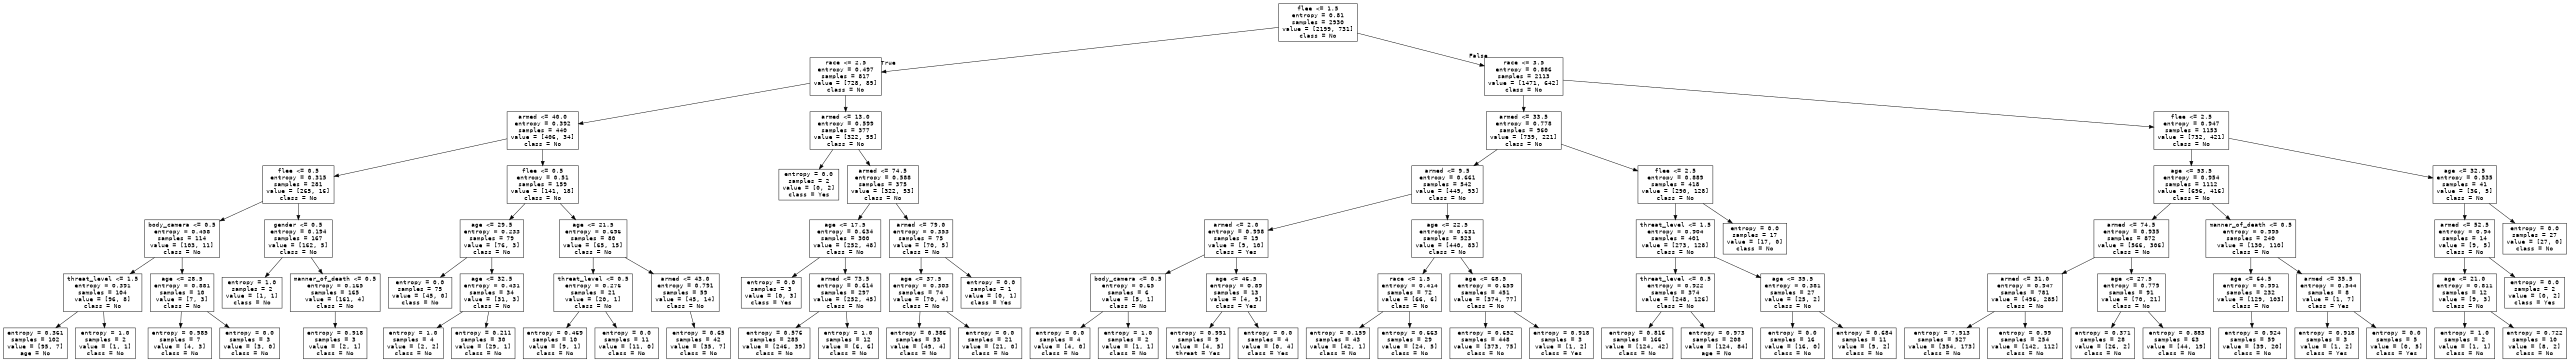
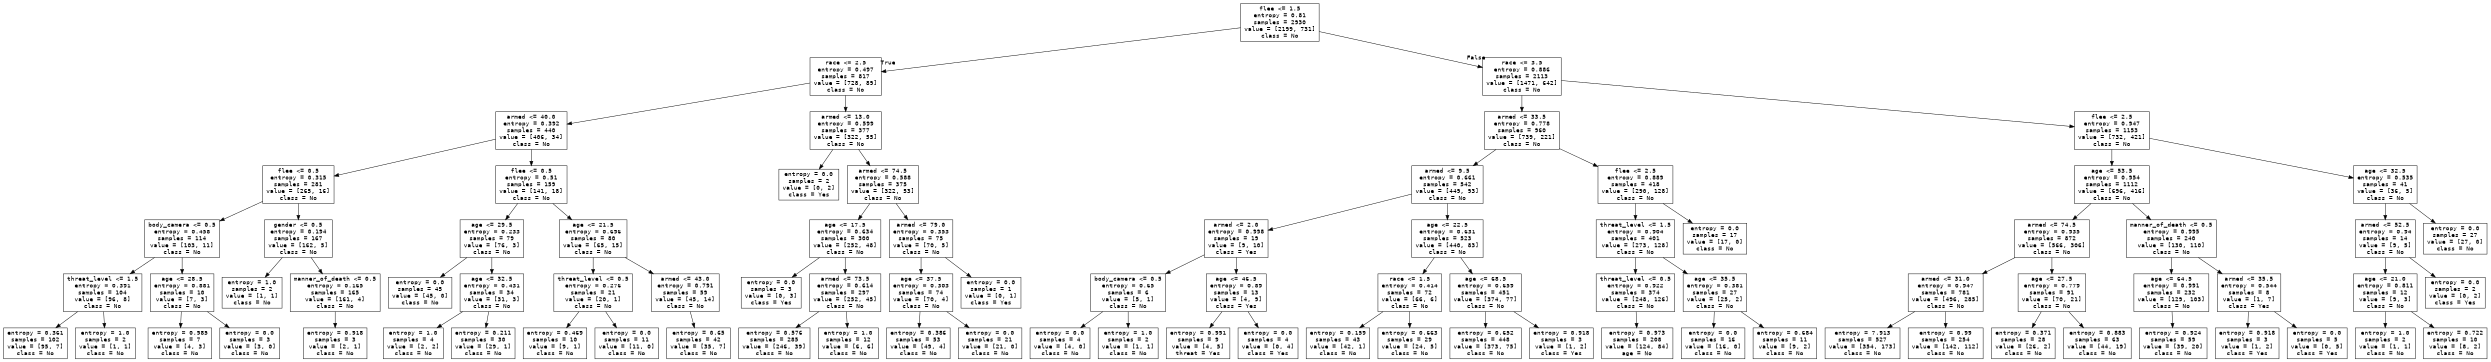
(420, 293) -> (420, 293)
(35, 343) -> (35, 343)
(1637, 343) -> none
